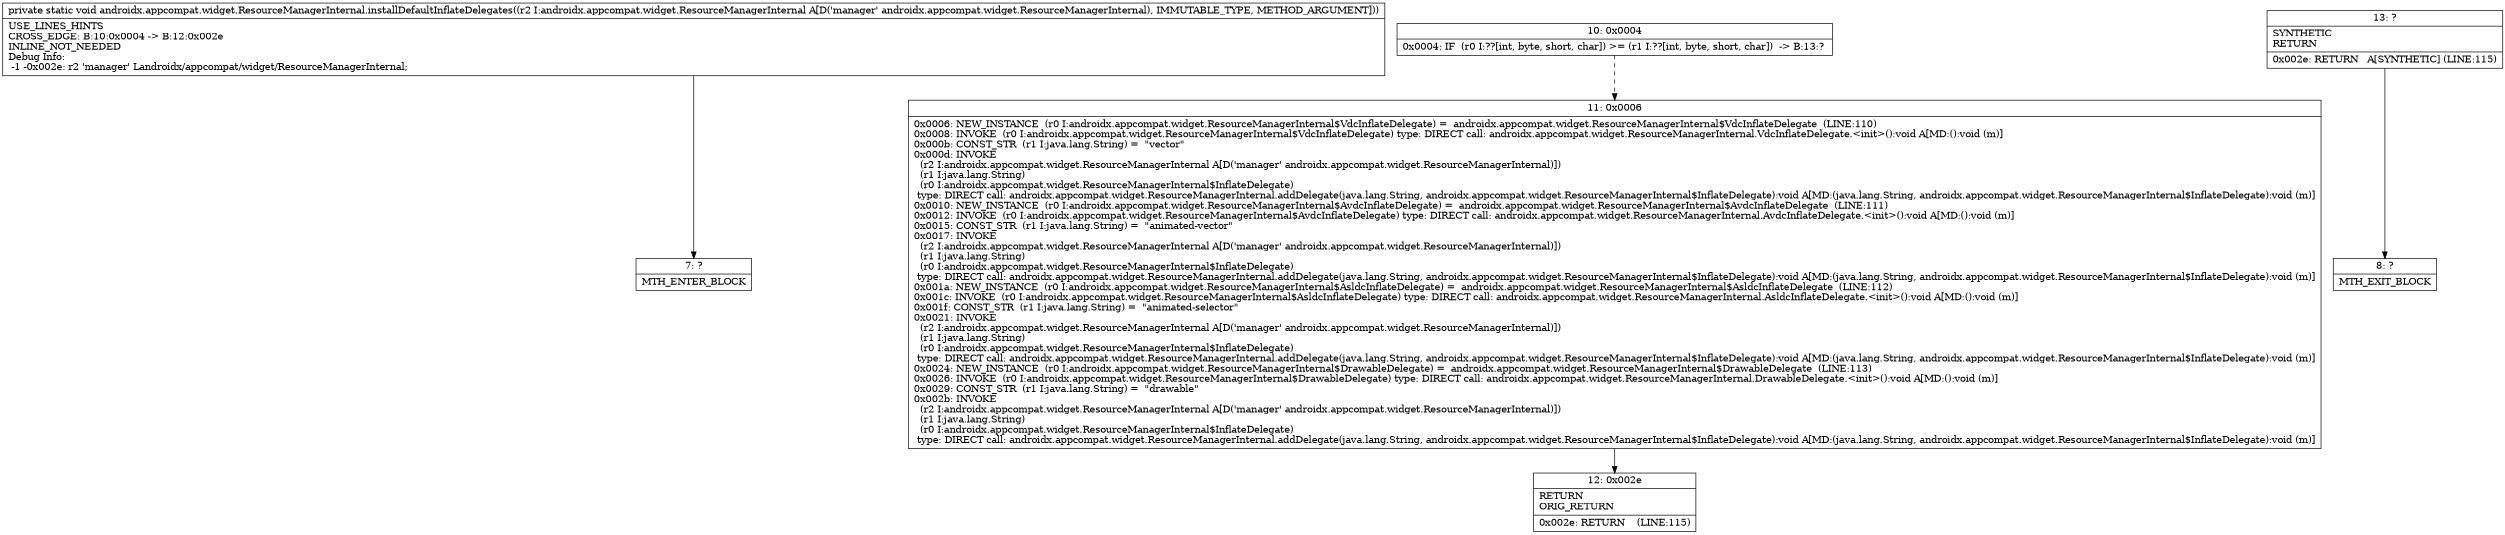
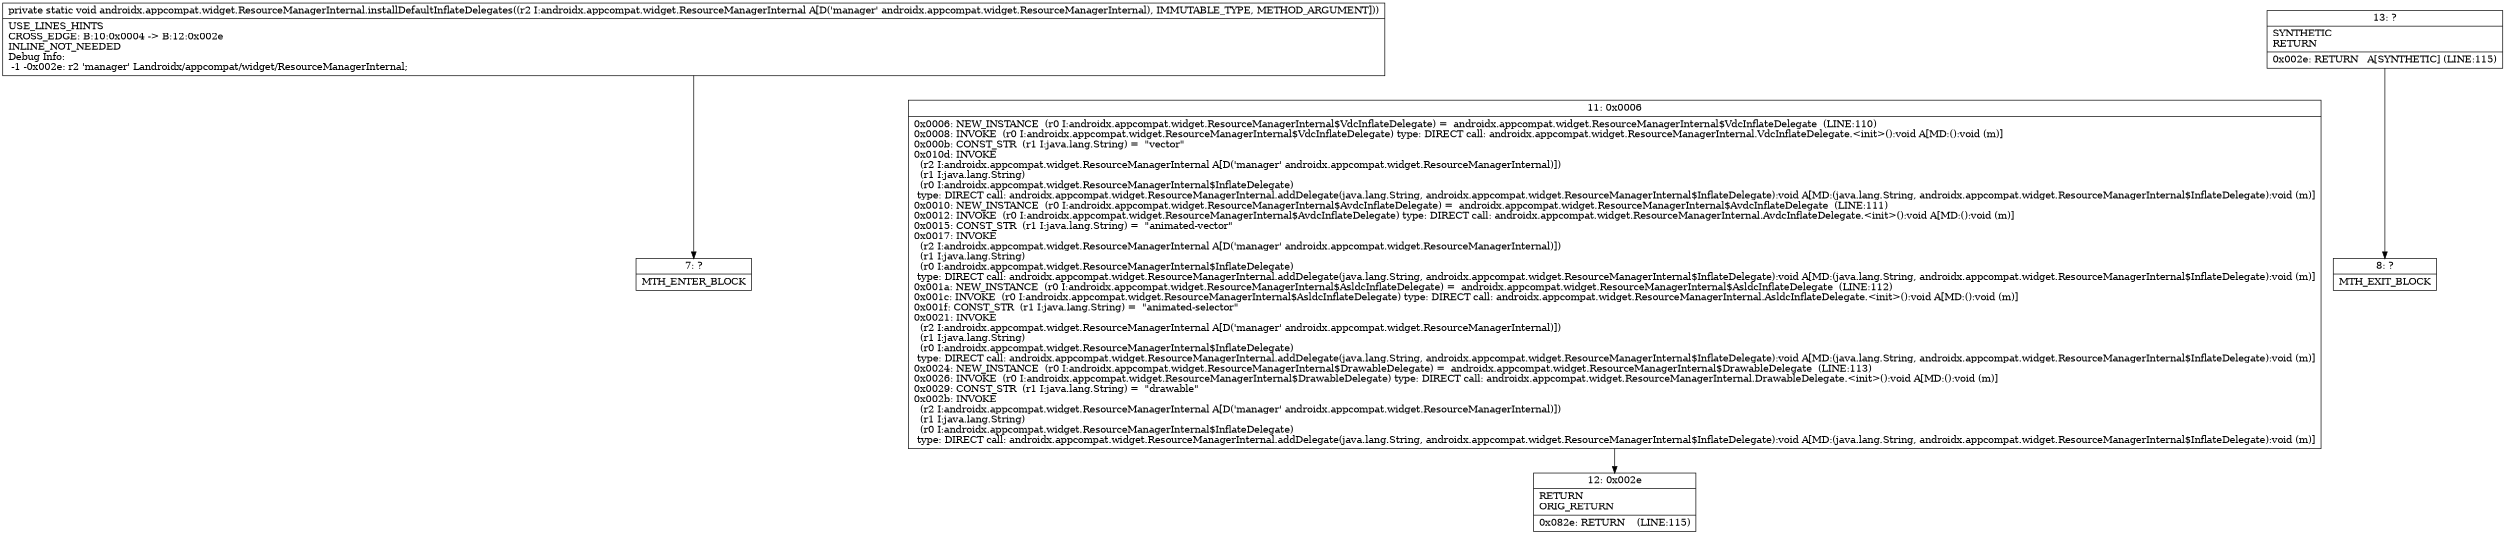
(1615, 39) -> none
(958, 155) -> (958, 155)
(1615, 523) -> (1615, 523)
